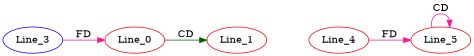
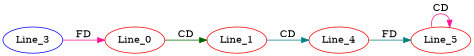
none -> (284, 40)
(386, 40) -> (386, 40)
